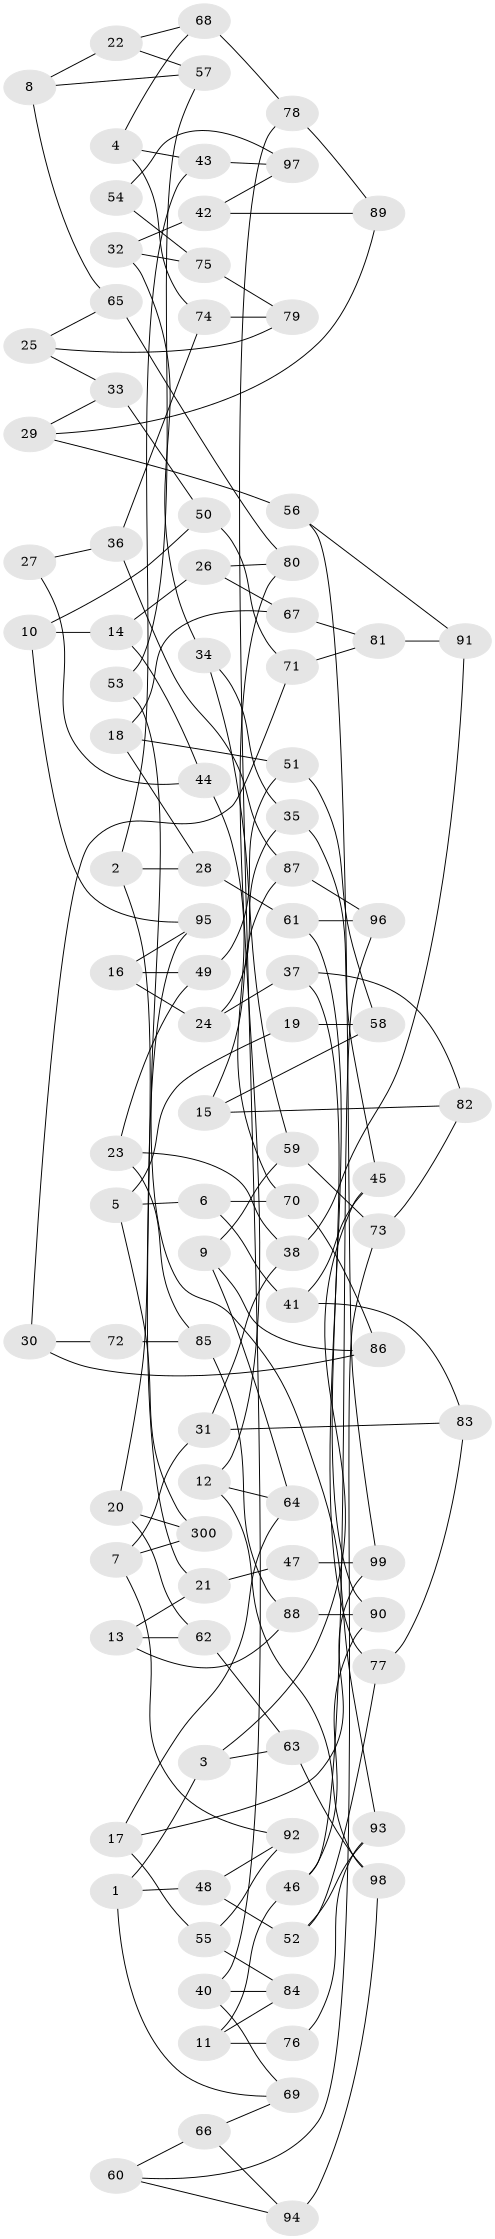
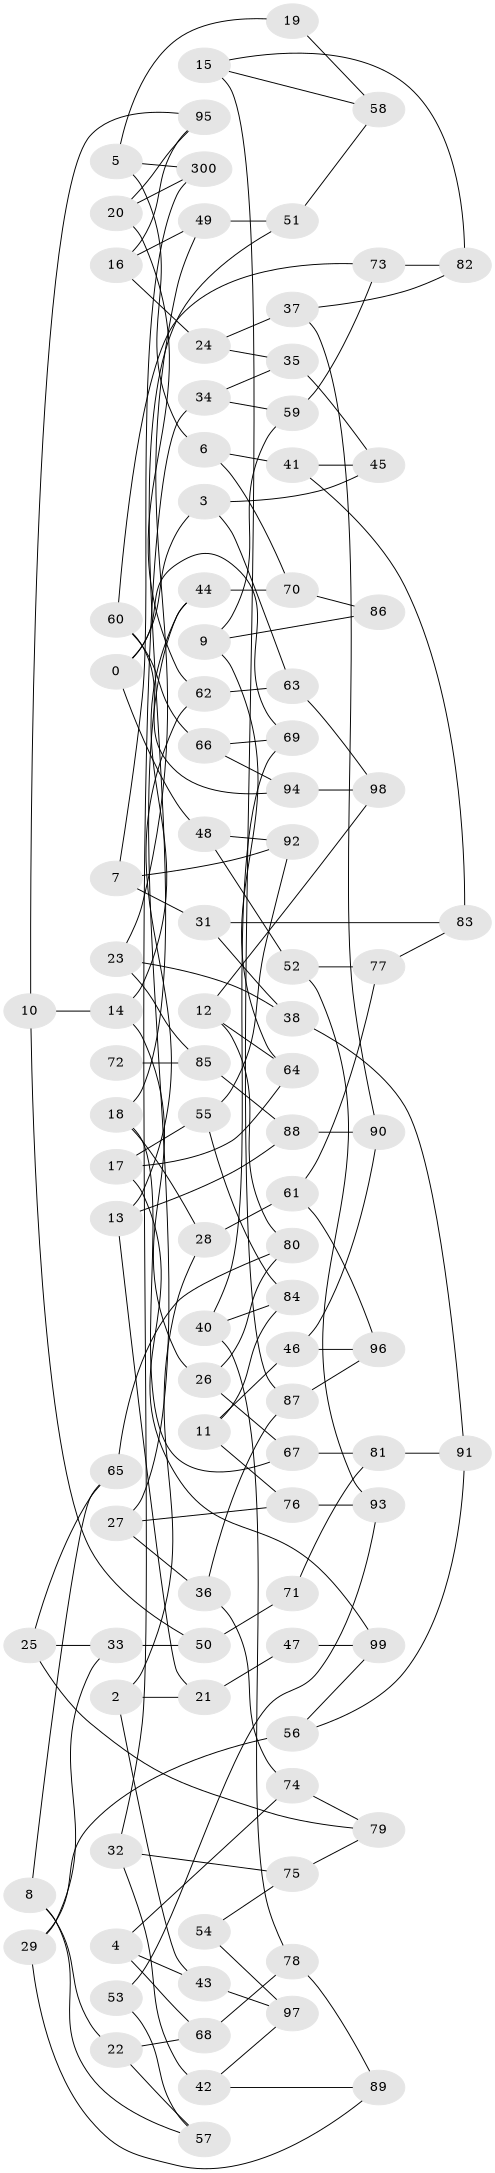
(30, 1342) -> none
none -> (201, 1515)
(116, 1891) -> (116, 672)
